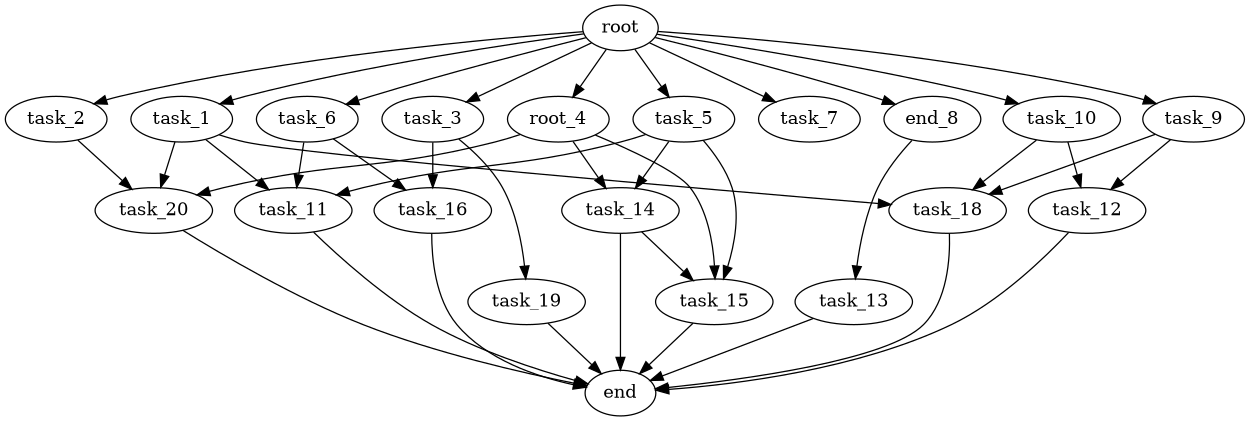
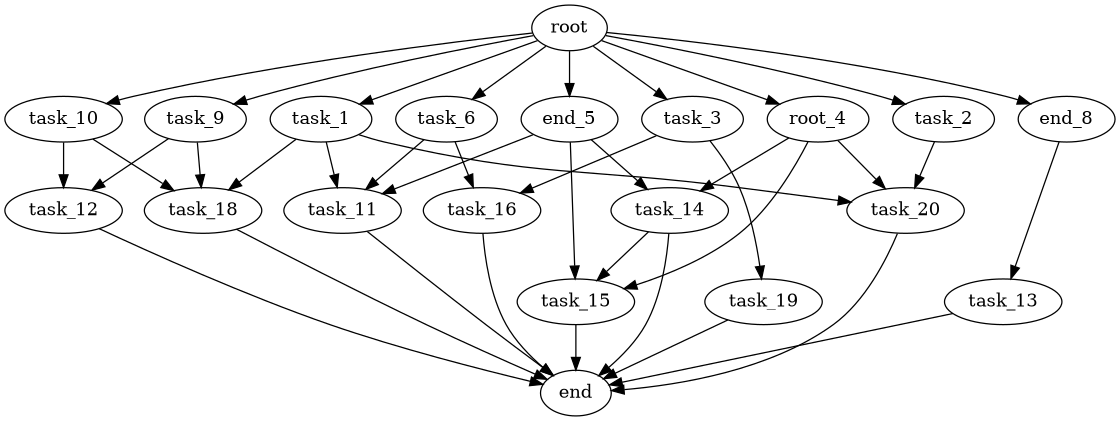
(684, 119) -> (570, 119)
(809, 119) -> none
